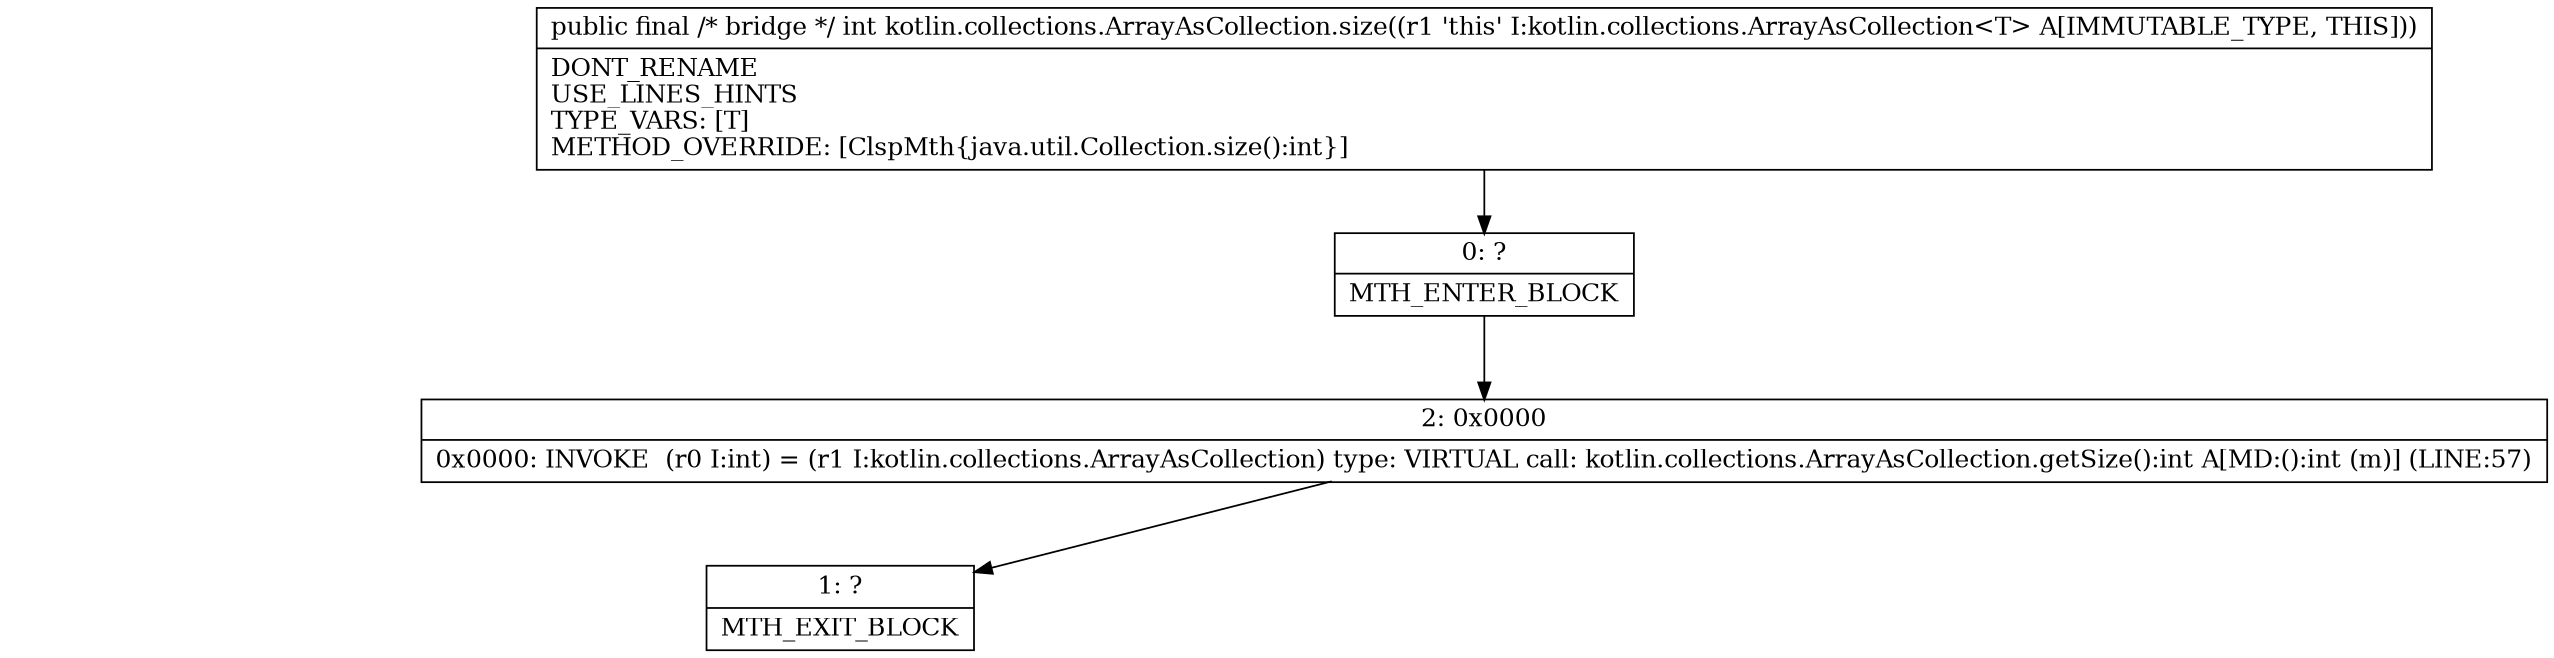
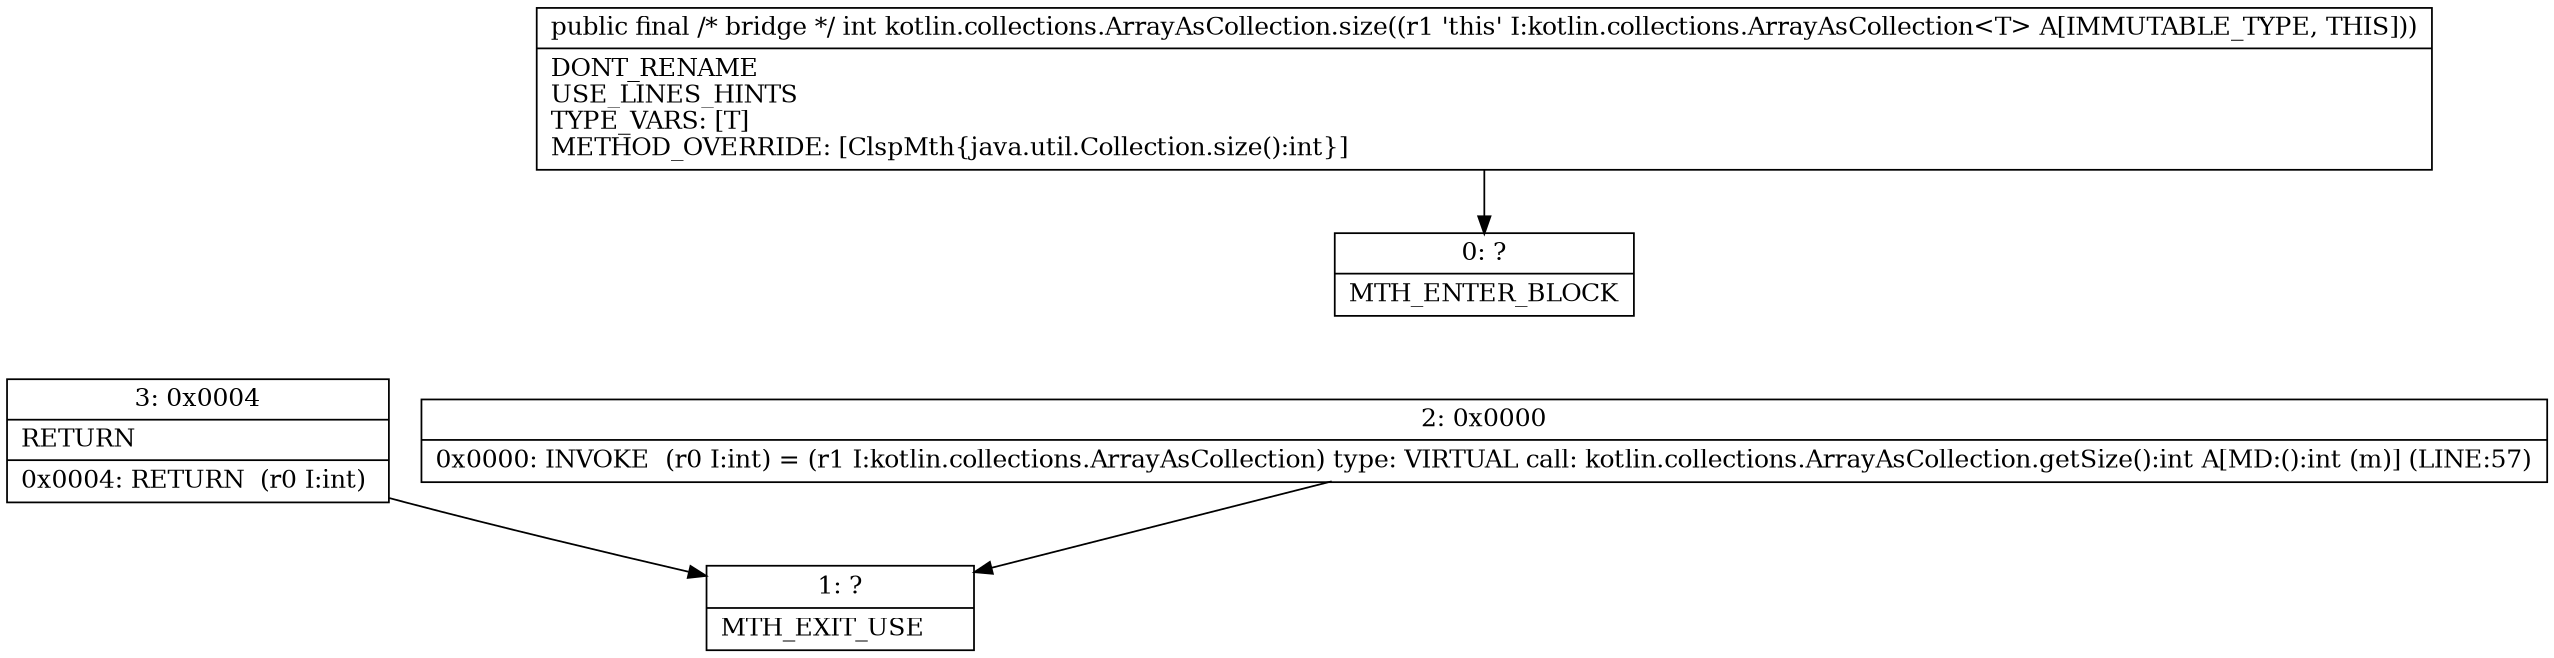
(1484, 349) -> none
none -> (198, 441)
(840, 628) -> (823, 628)
